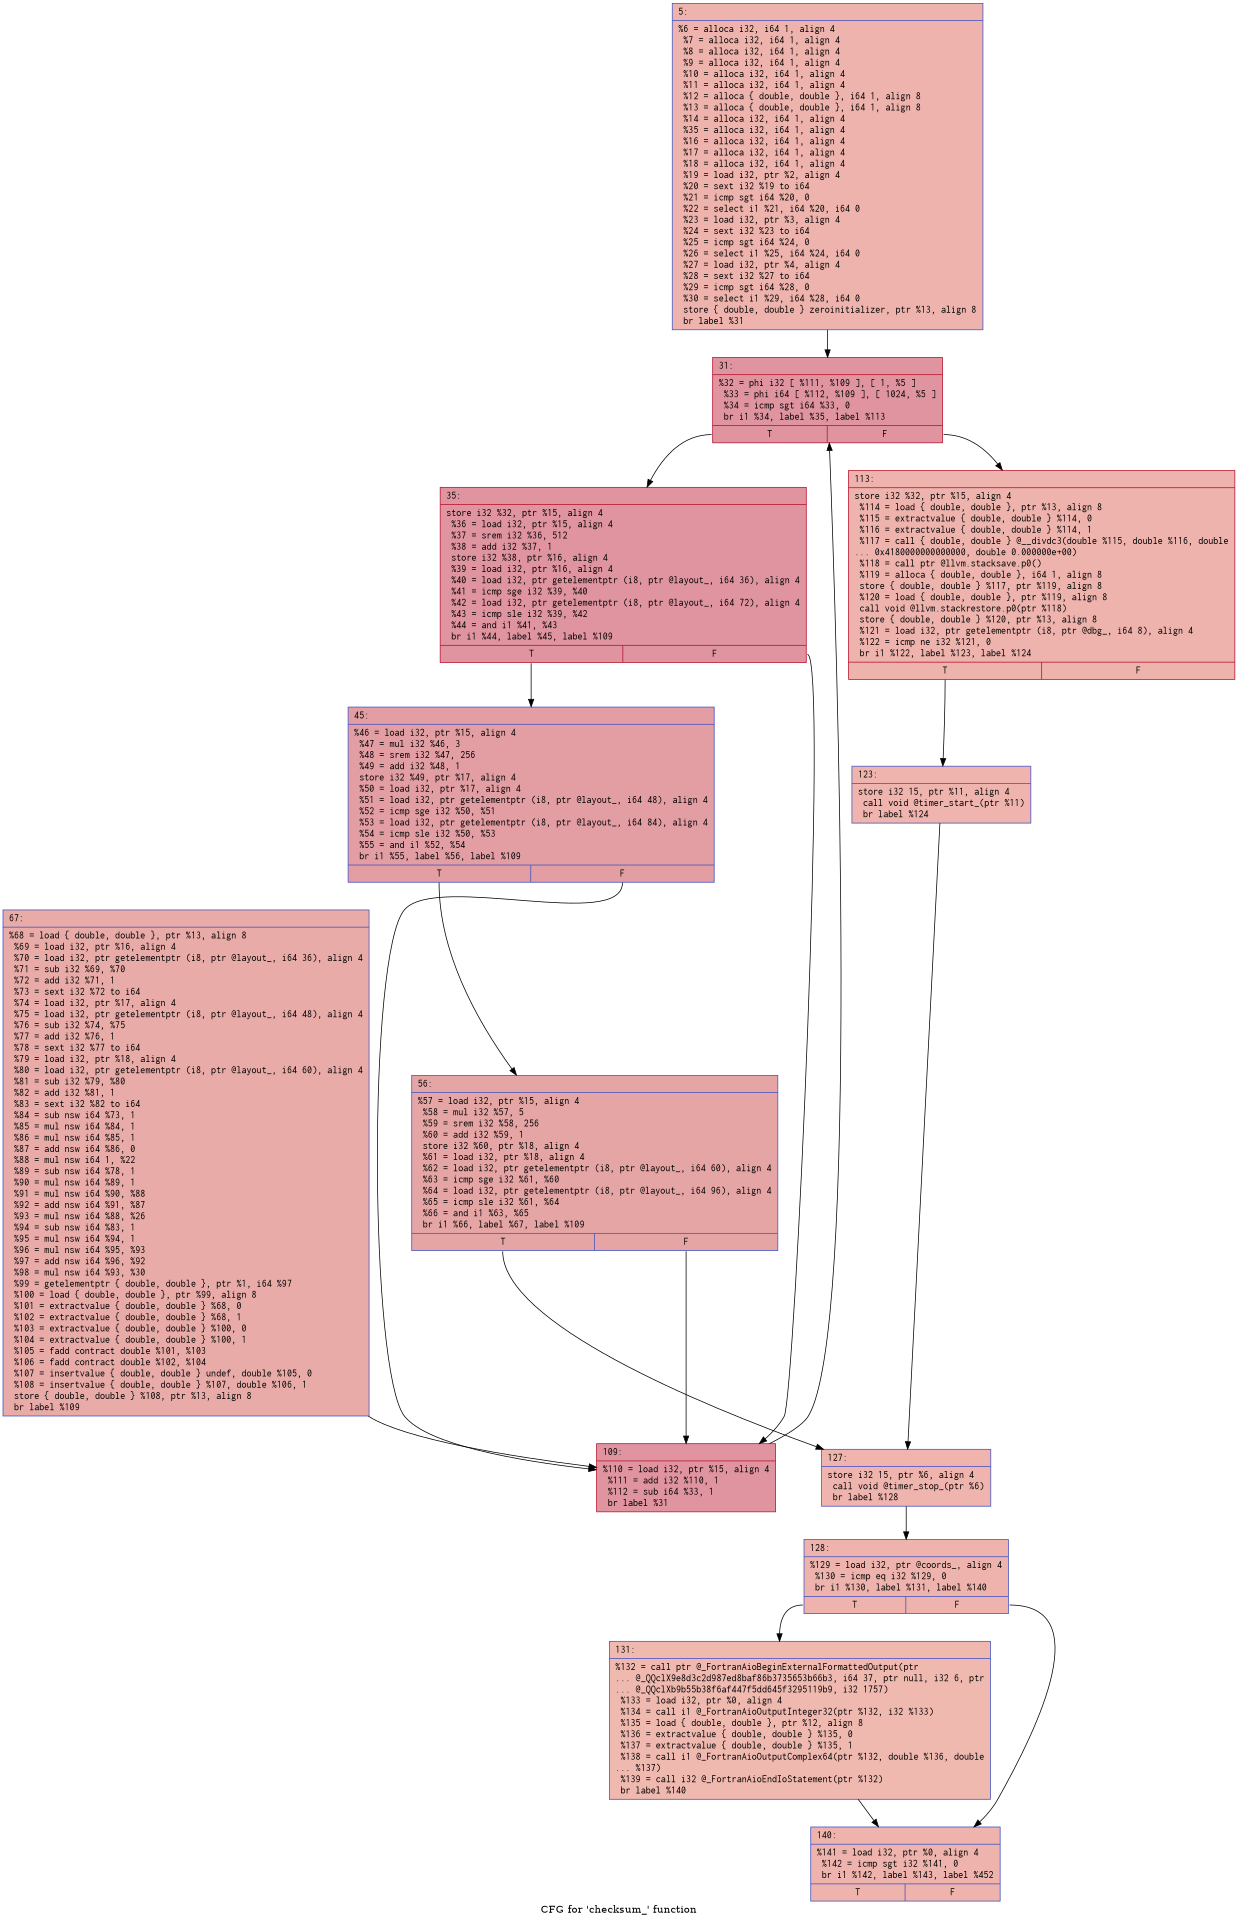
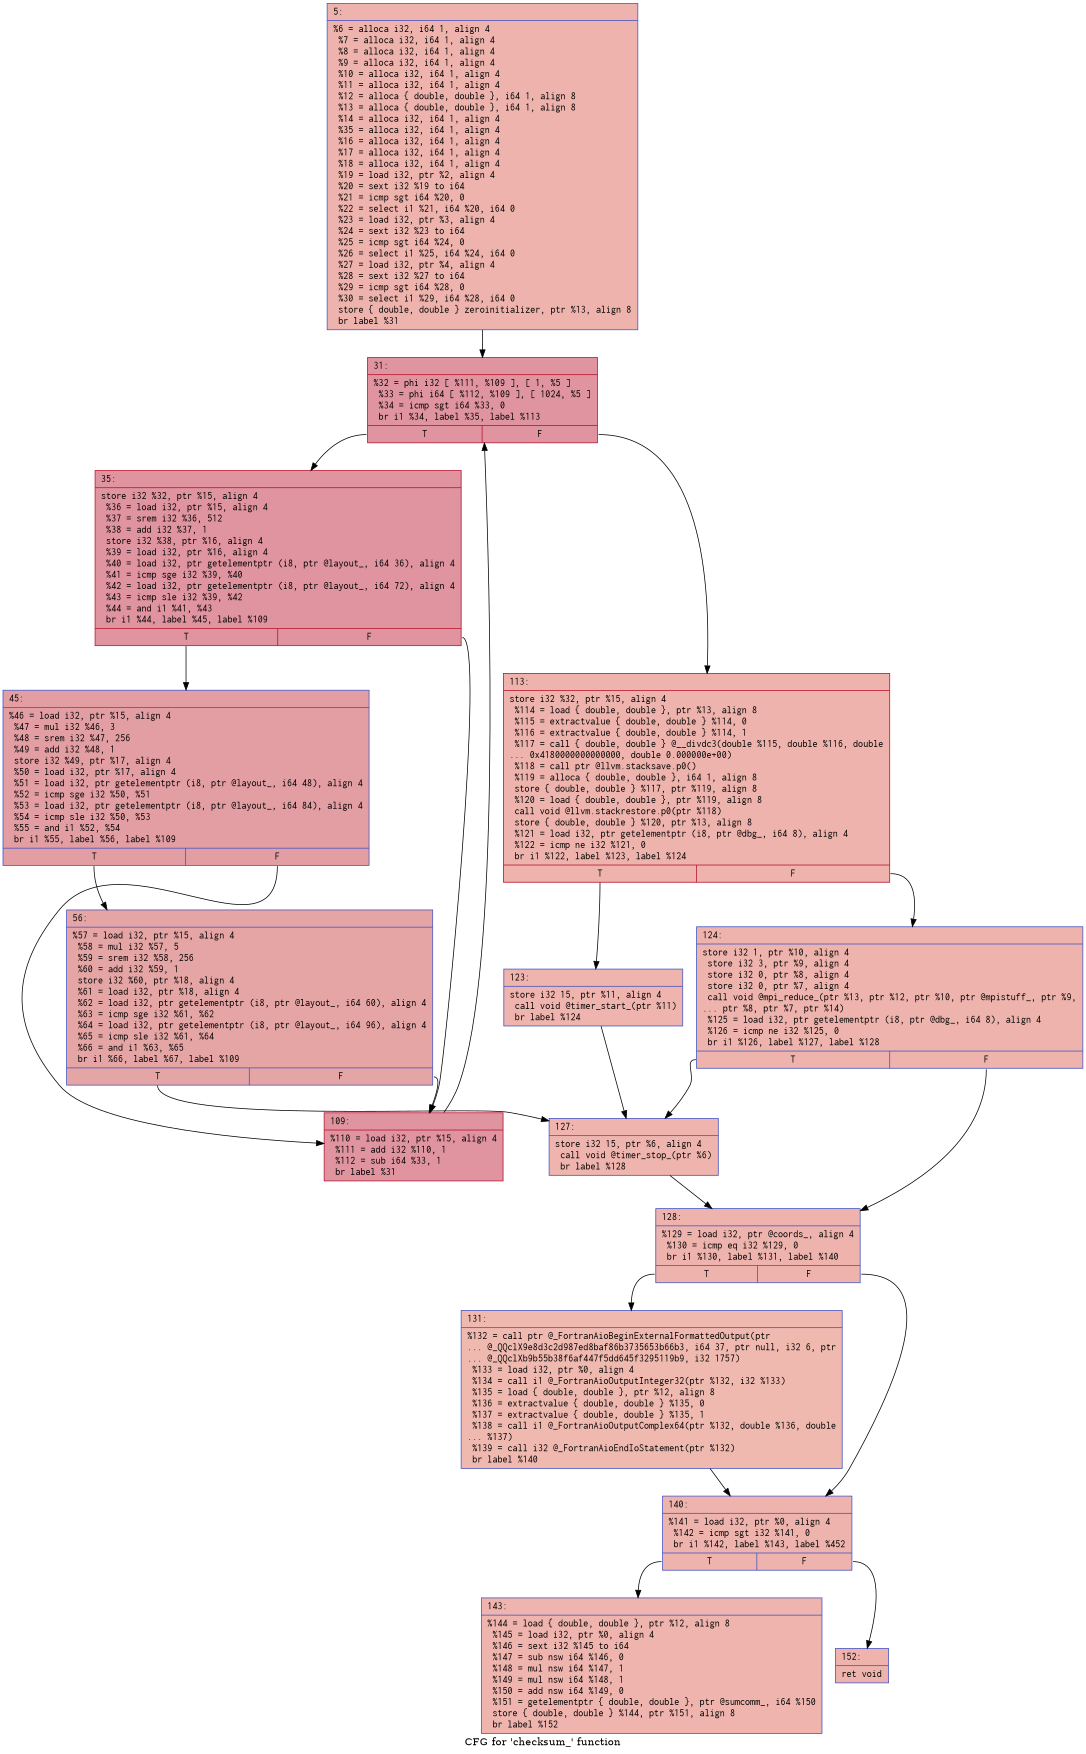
none -> (890, 998)
(186, 1163) -> none
(489, 1179) -> (144, 1014)
none -> (652, 1666)
none -> (862, 1666)
